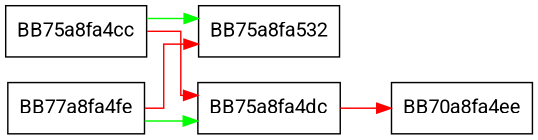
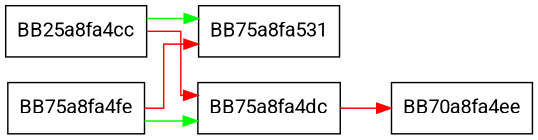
(76, 31) -> (76, 31)
(269, 31) -> (269, 31)
(76, 108) -> (76, 108)
